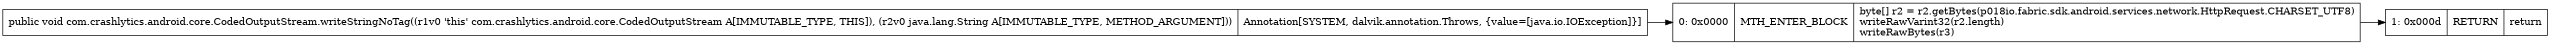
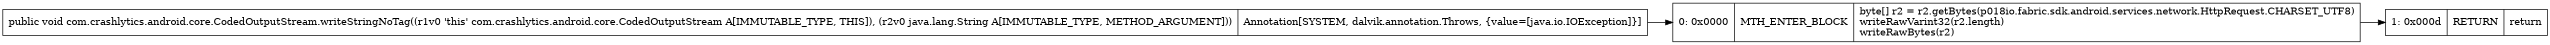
(1907, 33) -> (1907, 33)
